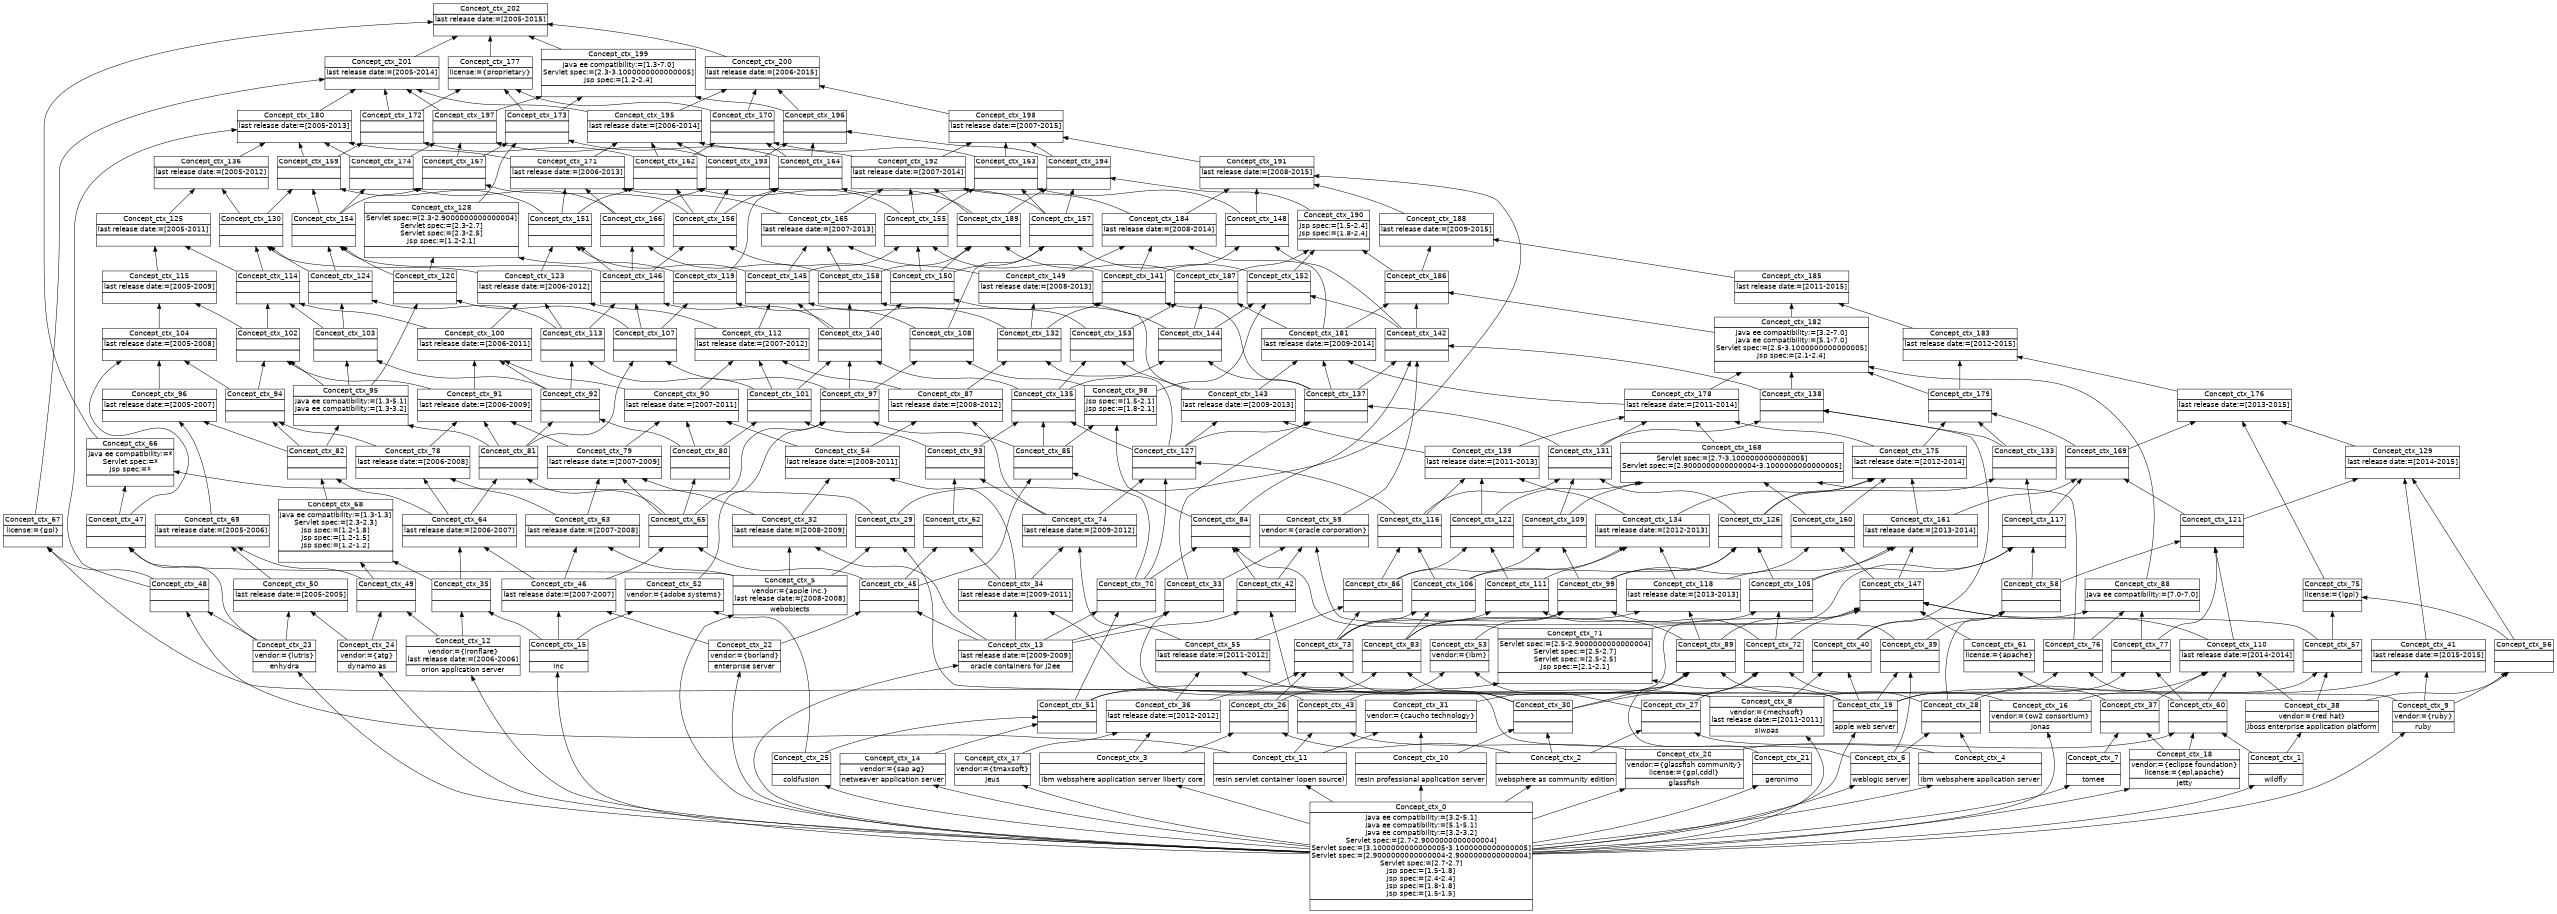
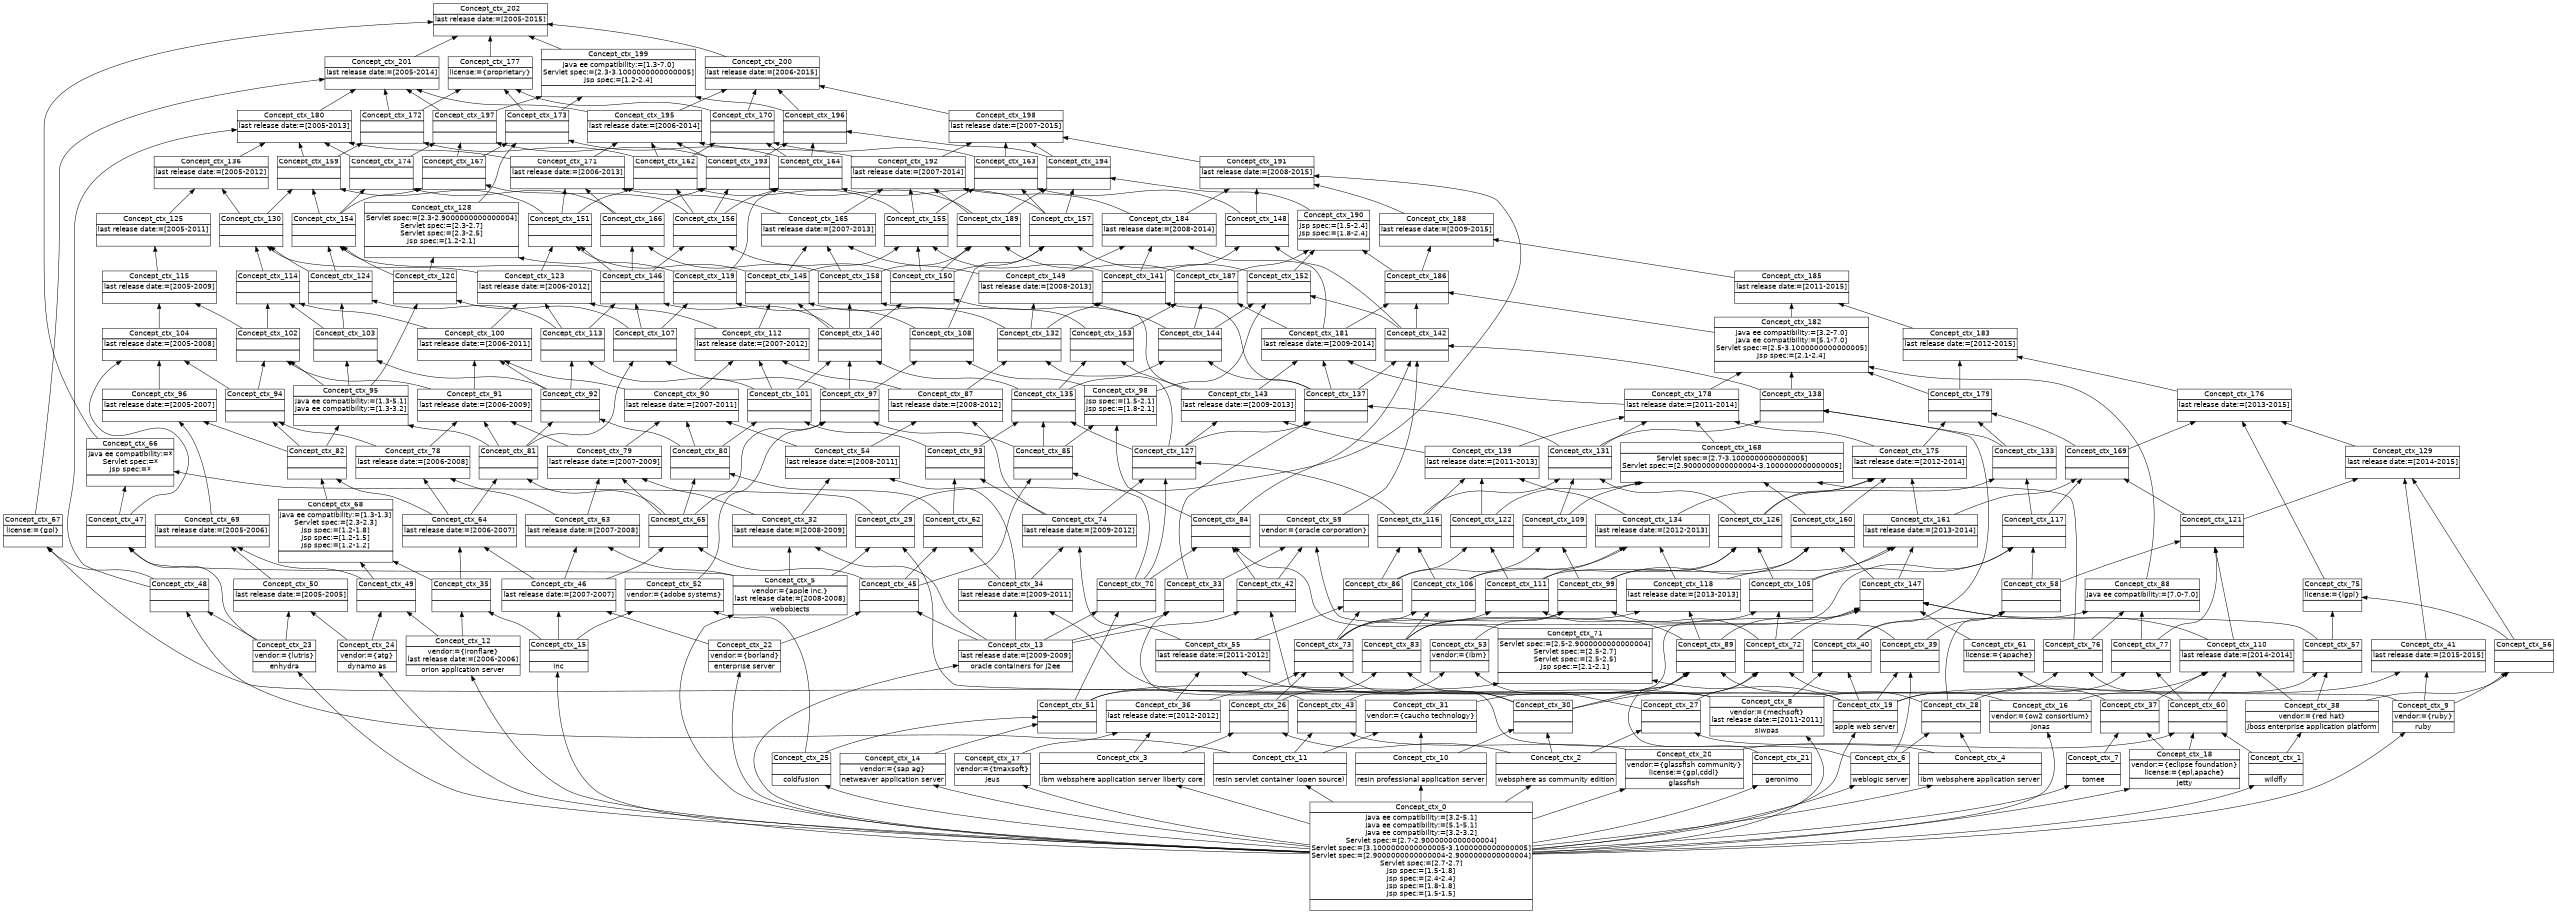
(213, 260) -> none
none -> (840, 490)
none -> (1742, 571)
